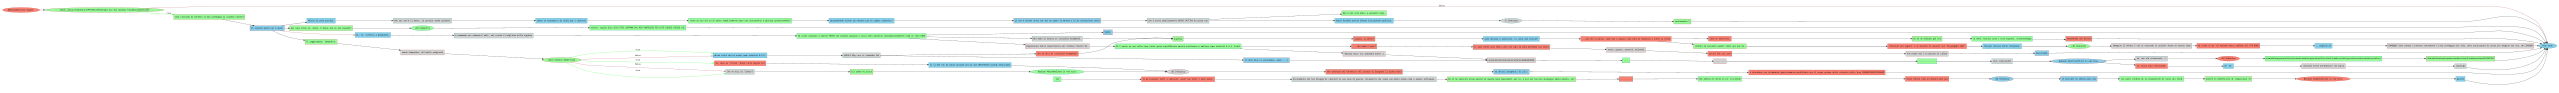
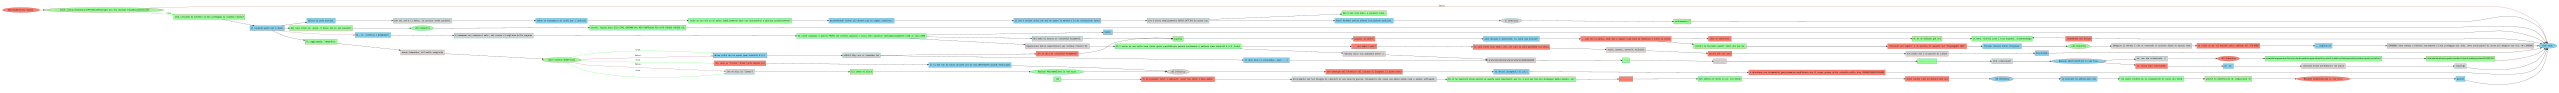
(2048, 40) -> (2050, 38)
